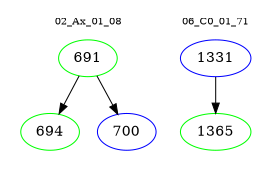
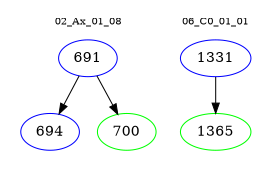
(216, 22) -> (216, 22)
(88, 58) -> (88, 58)
(50, 132) -> (50, 132)
(127, 132) -> (127, 132)
